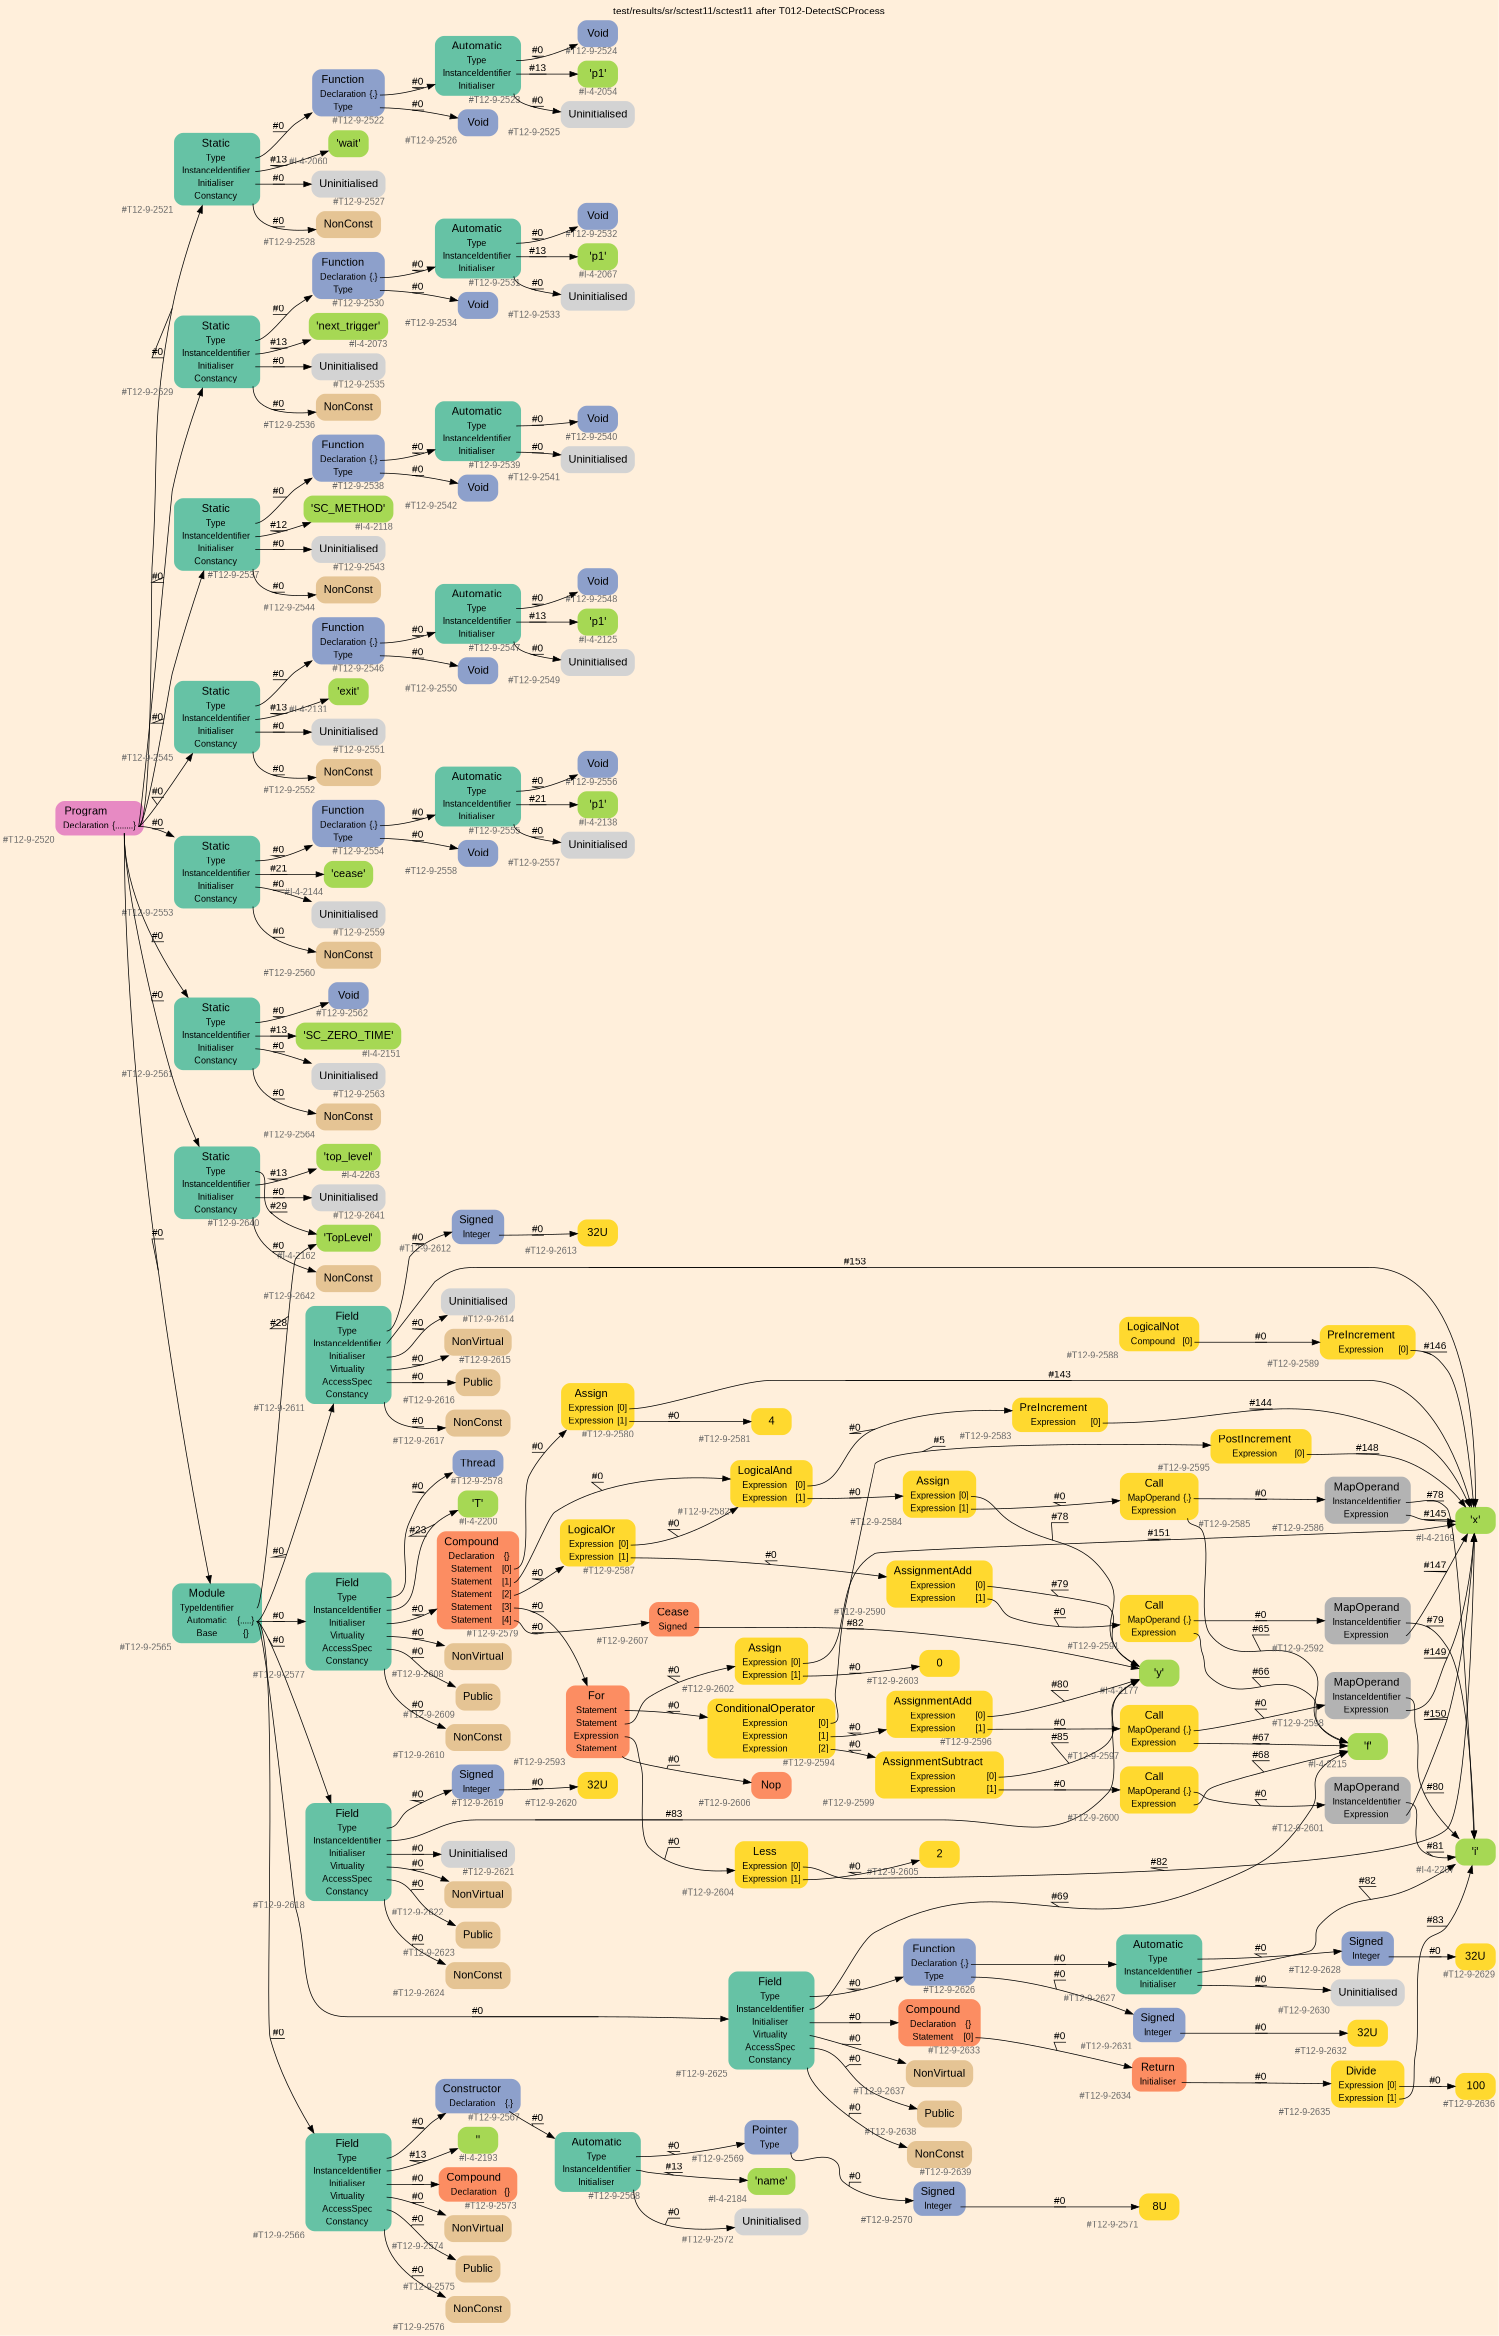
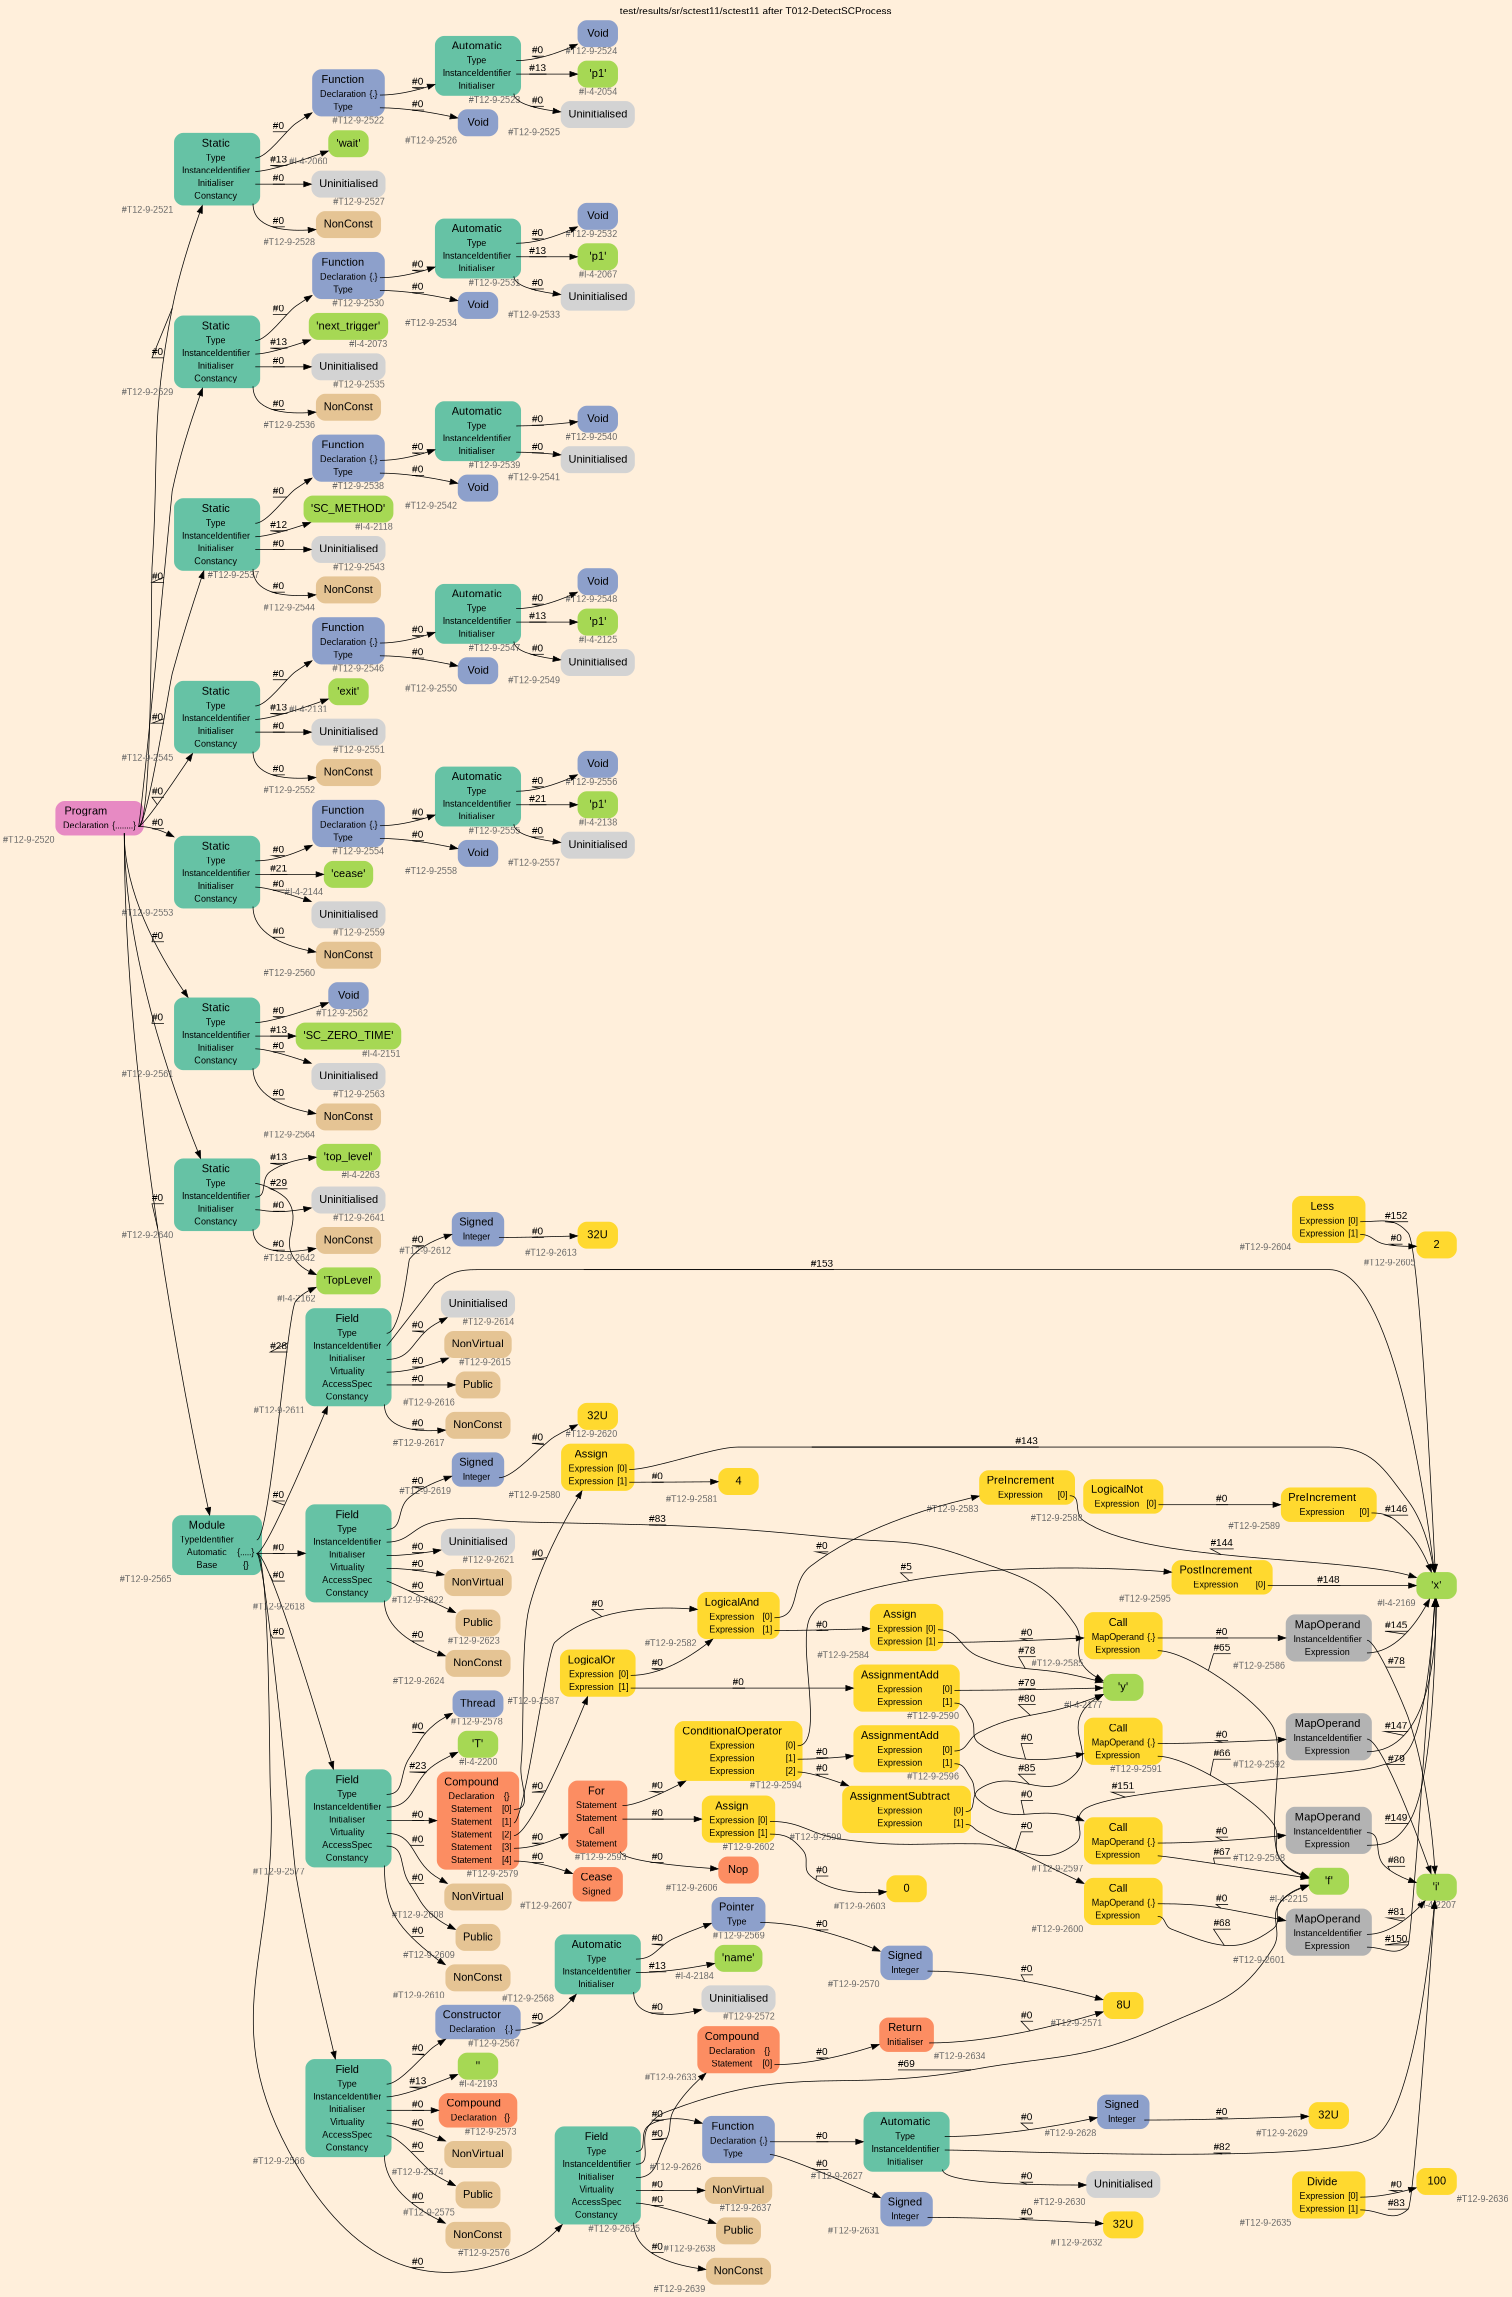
(1153, 1342) -> (1117, 1504)
(914, 1633) -> none
(597, 1736) -> (597, 1831)
(643, 1831) -> none
(1159, 1862) -> (1397, 1216)
(1252, 2083) -> (1013, 2034)
